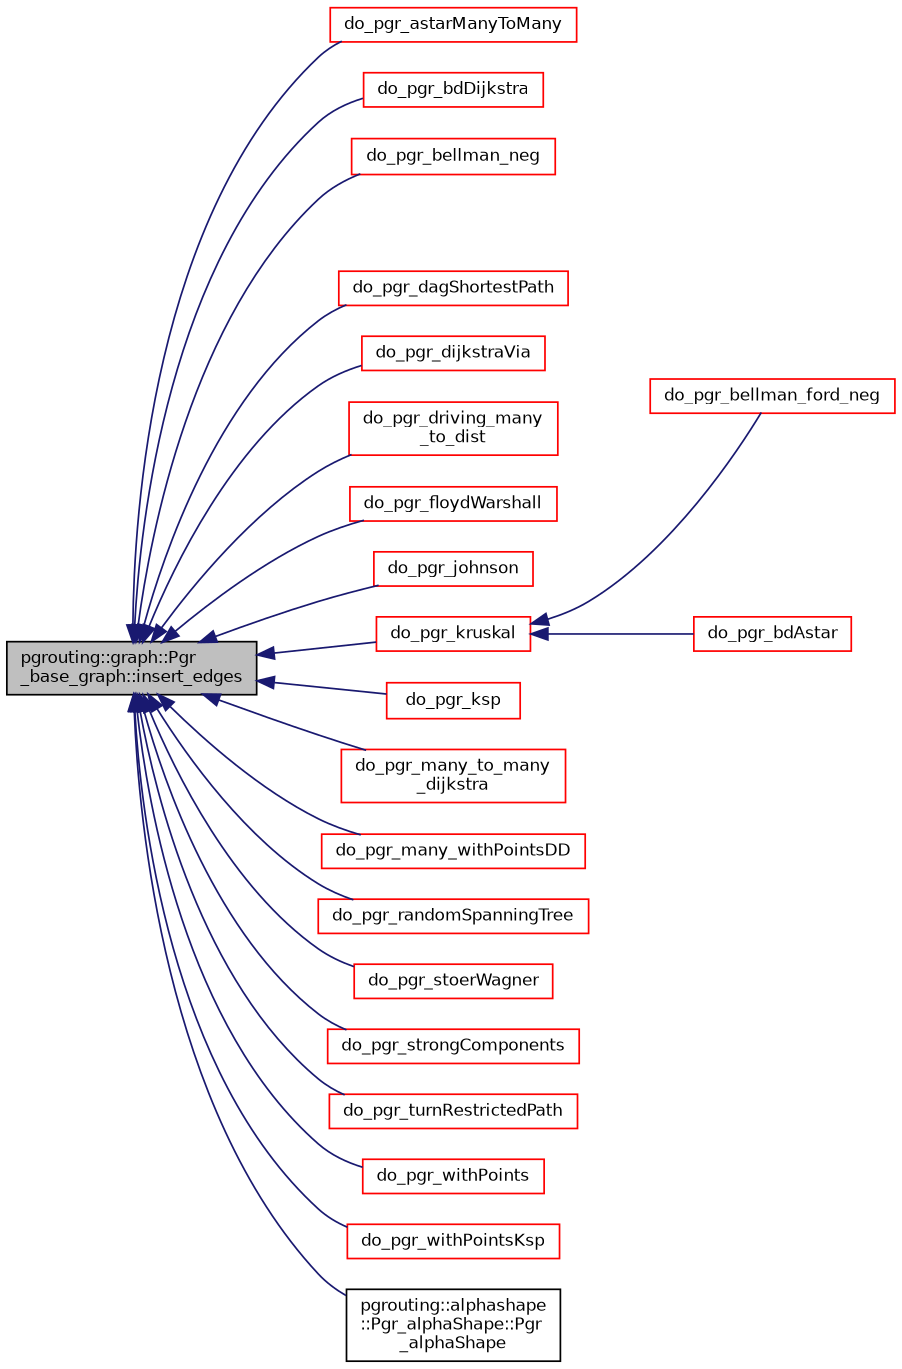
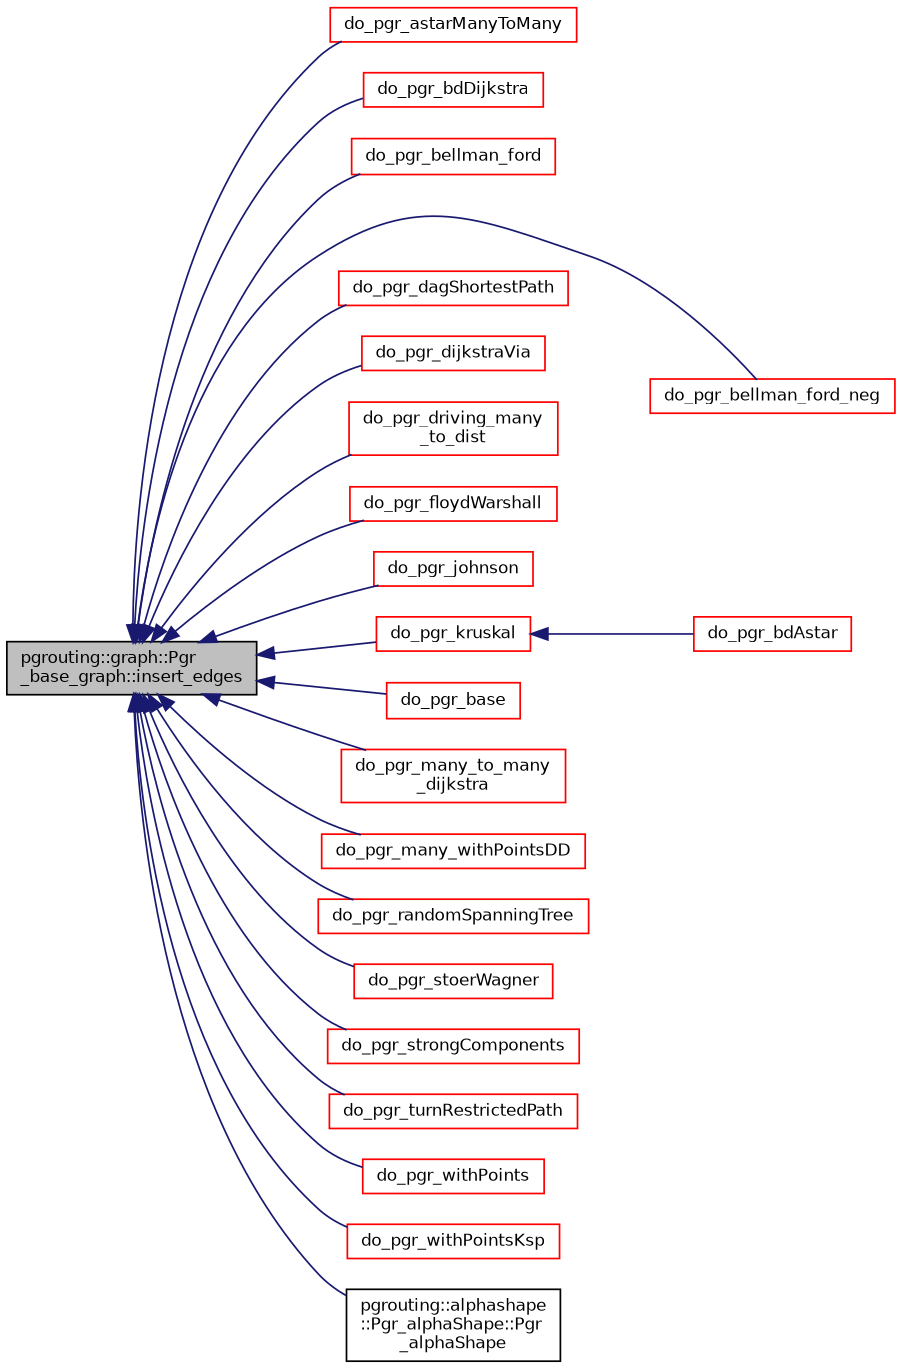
(453, 157) -> (453, 157)
(670, 533) -> (350, 238)
(453, 701) -> (453, 701)
